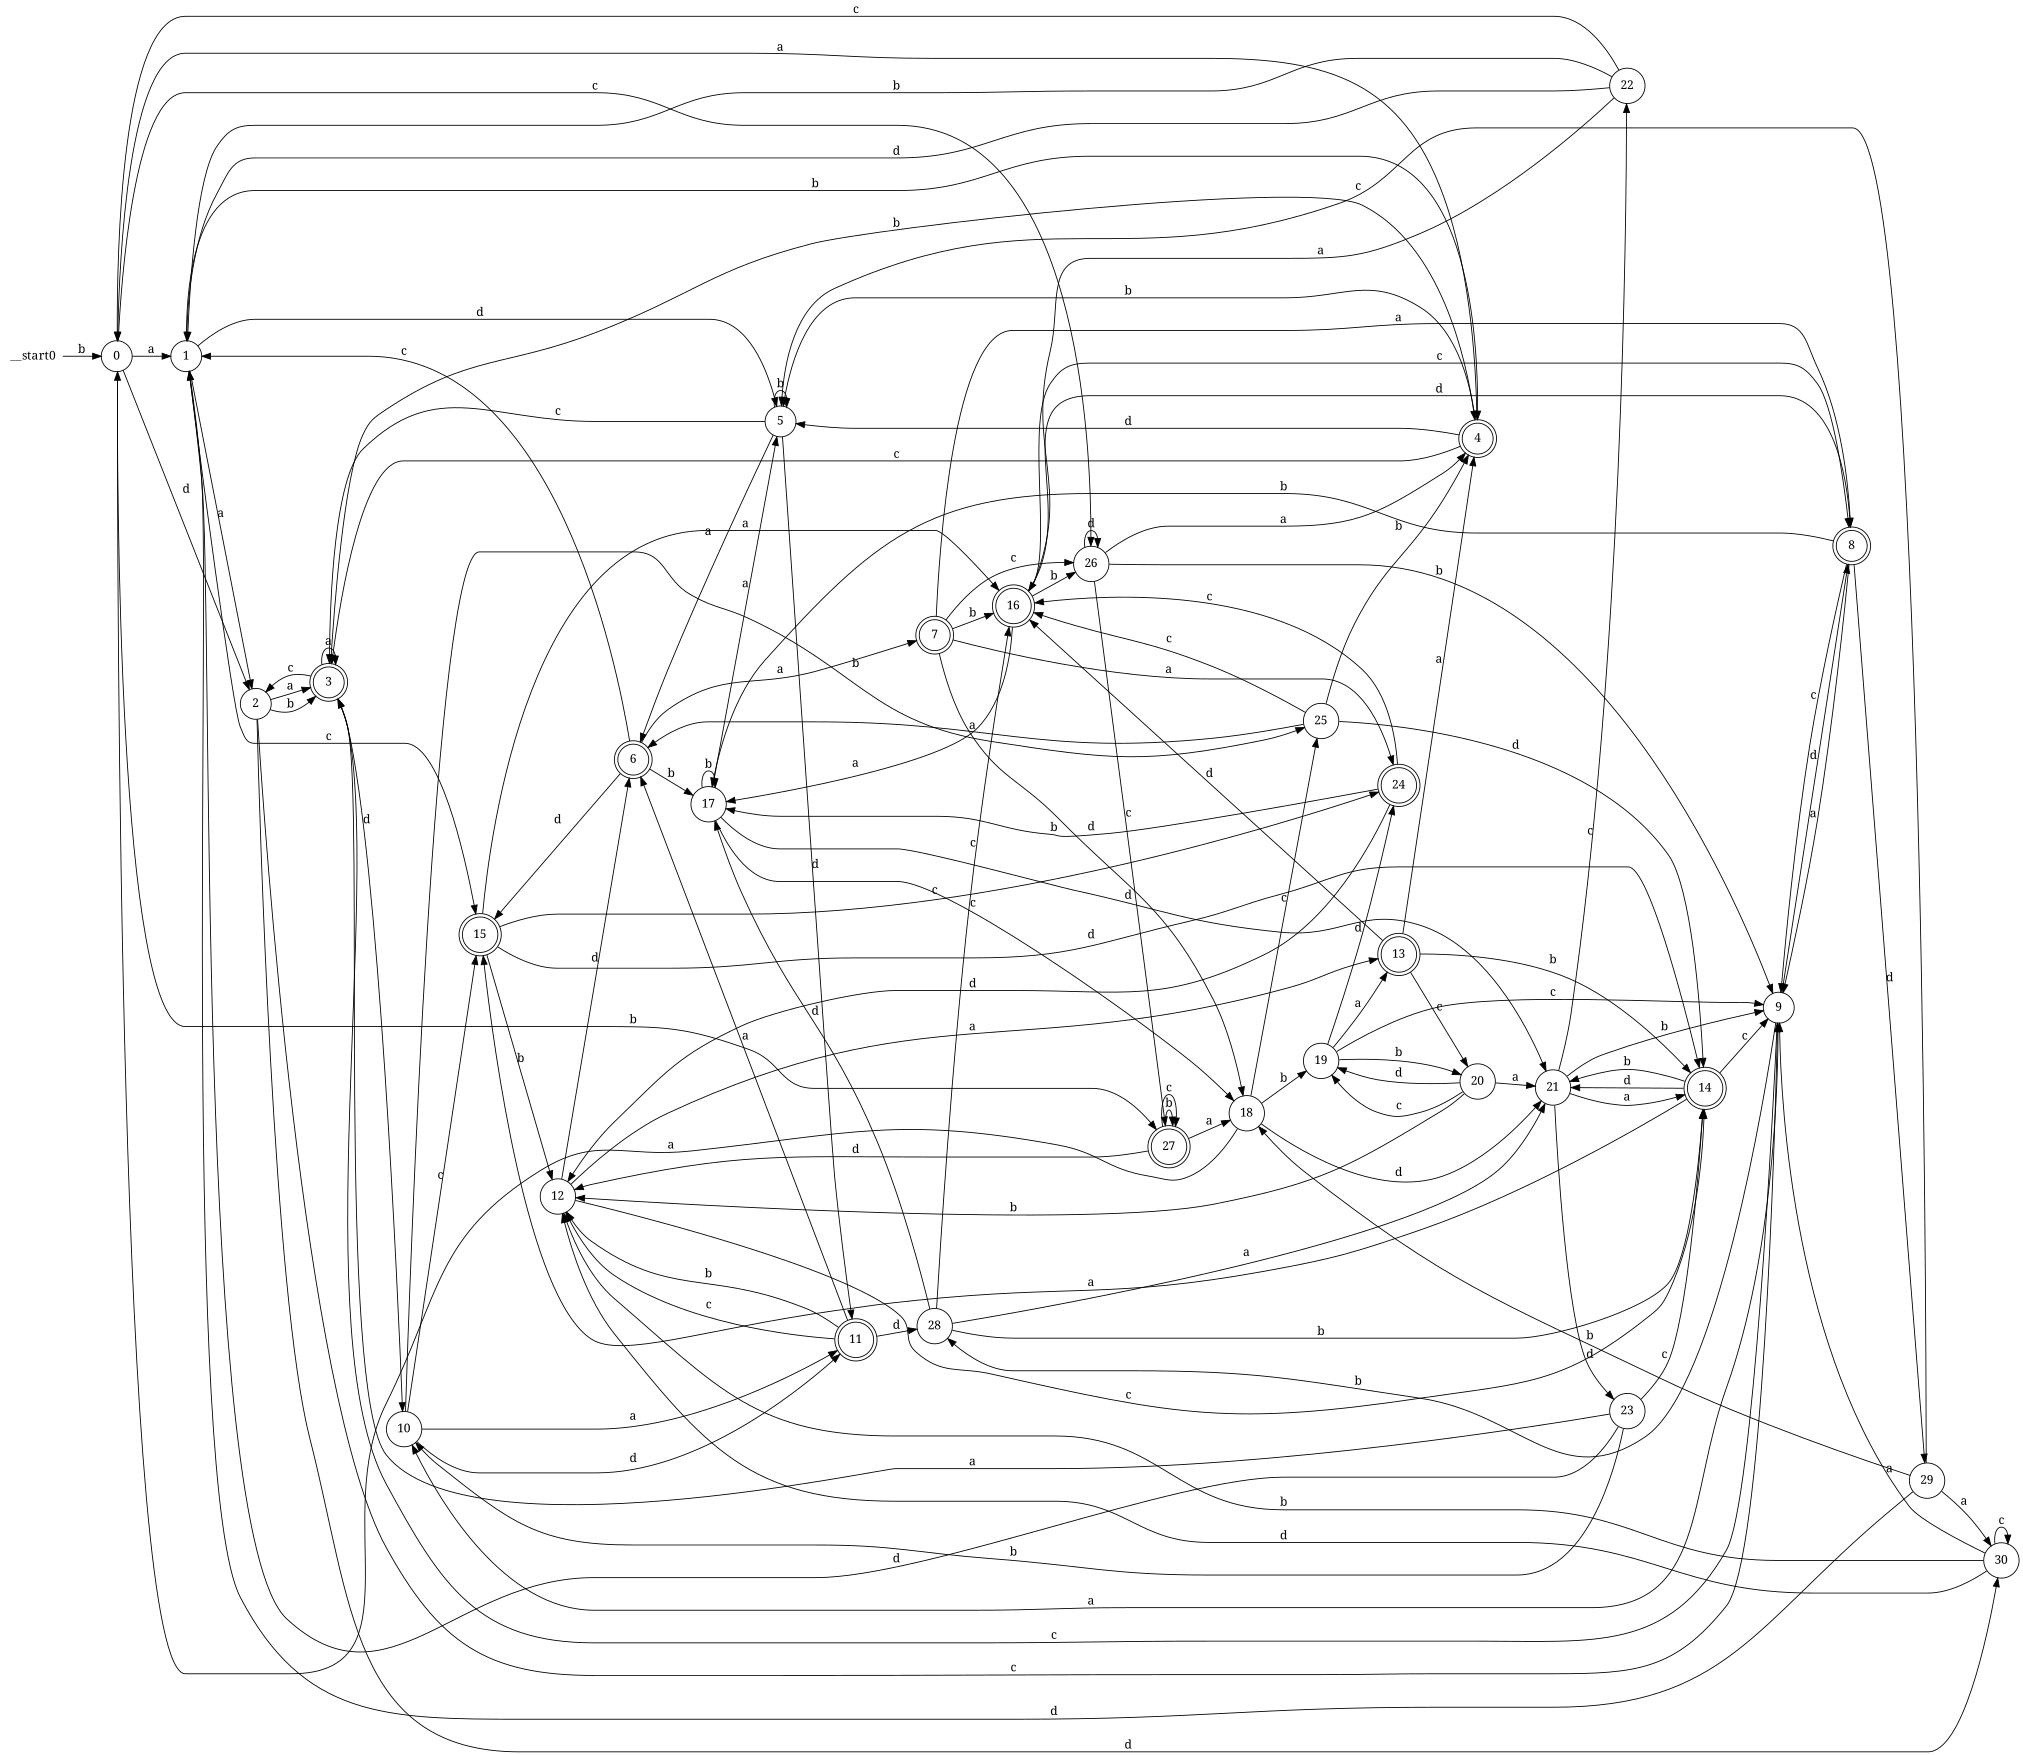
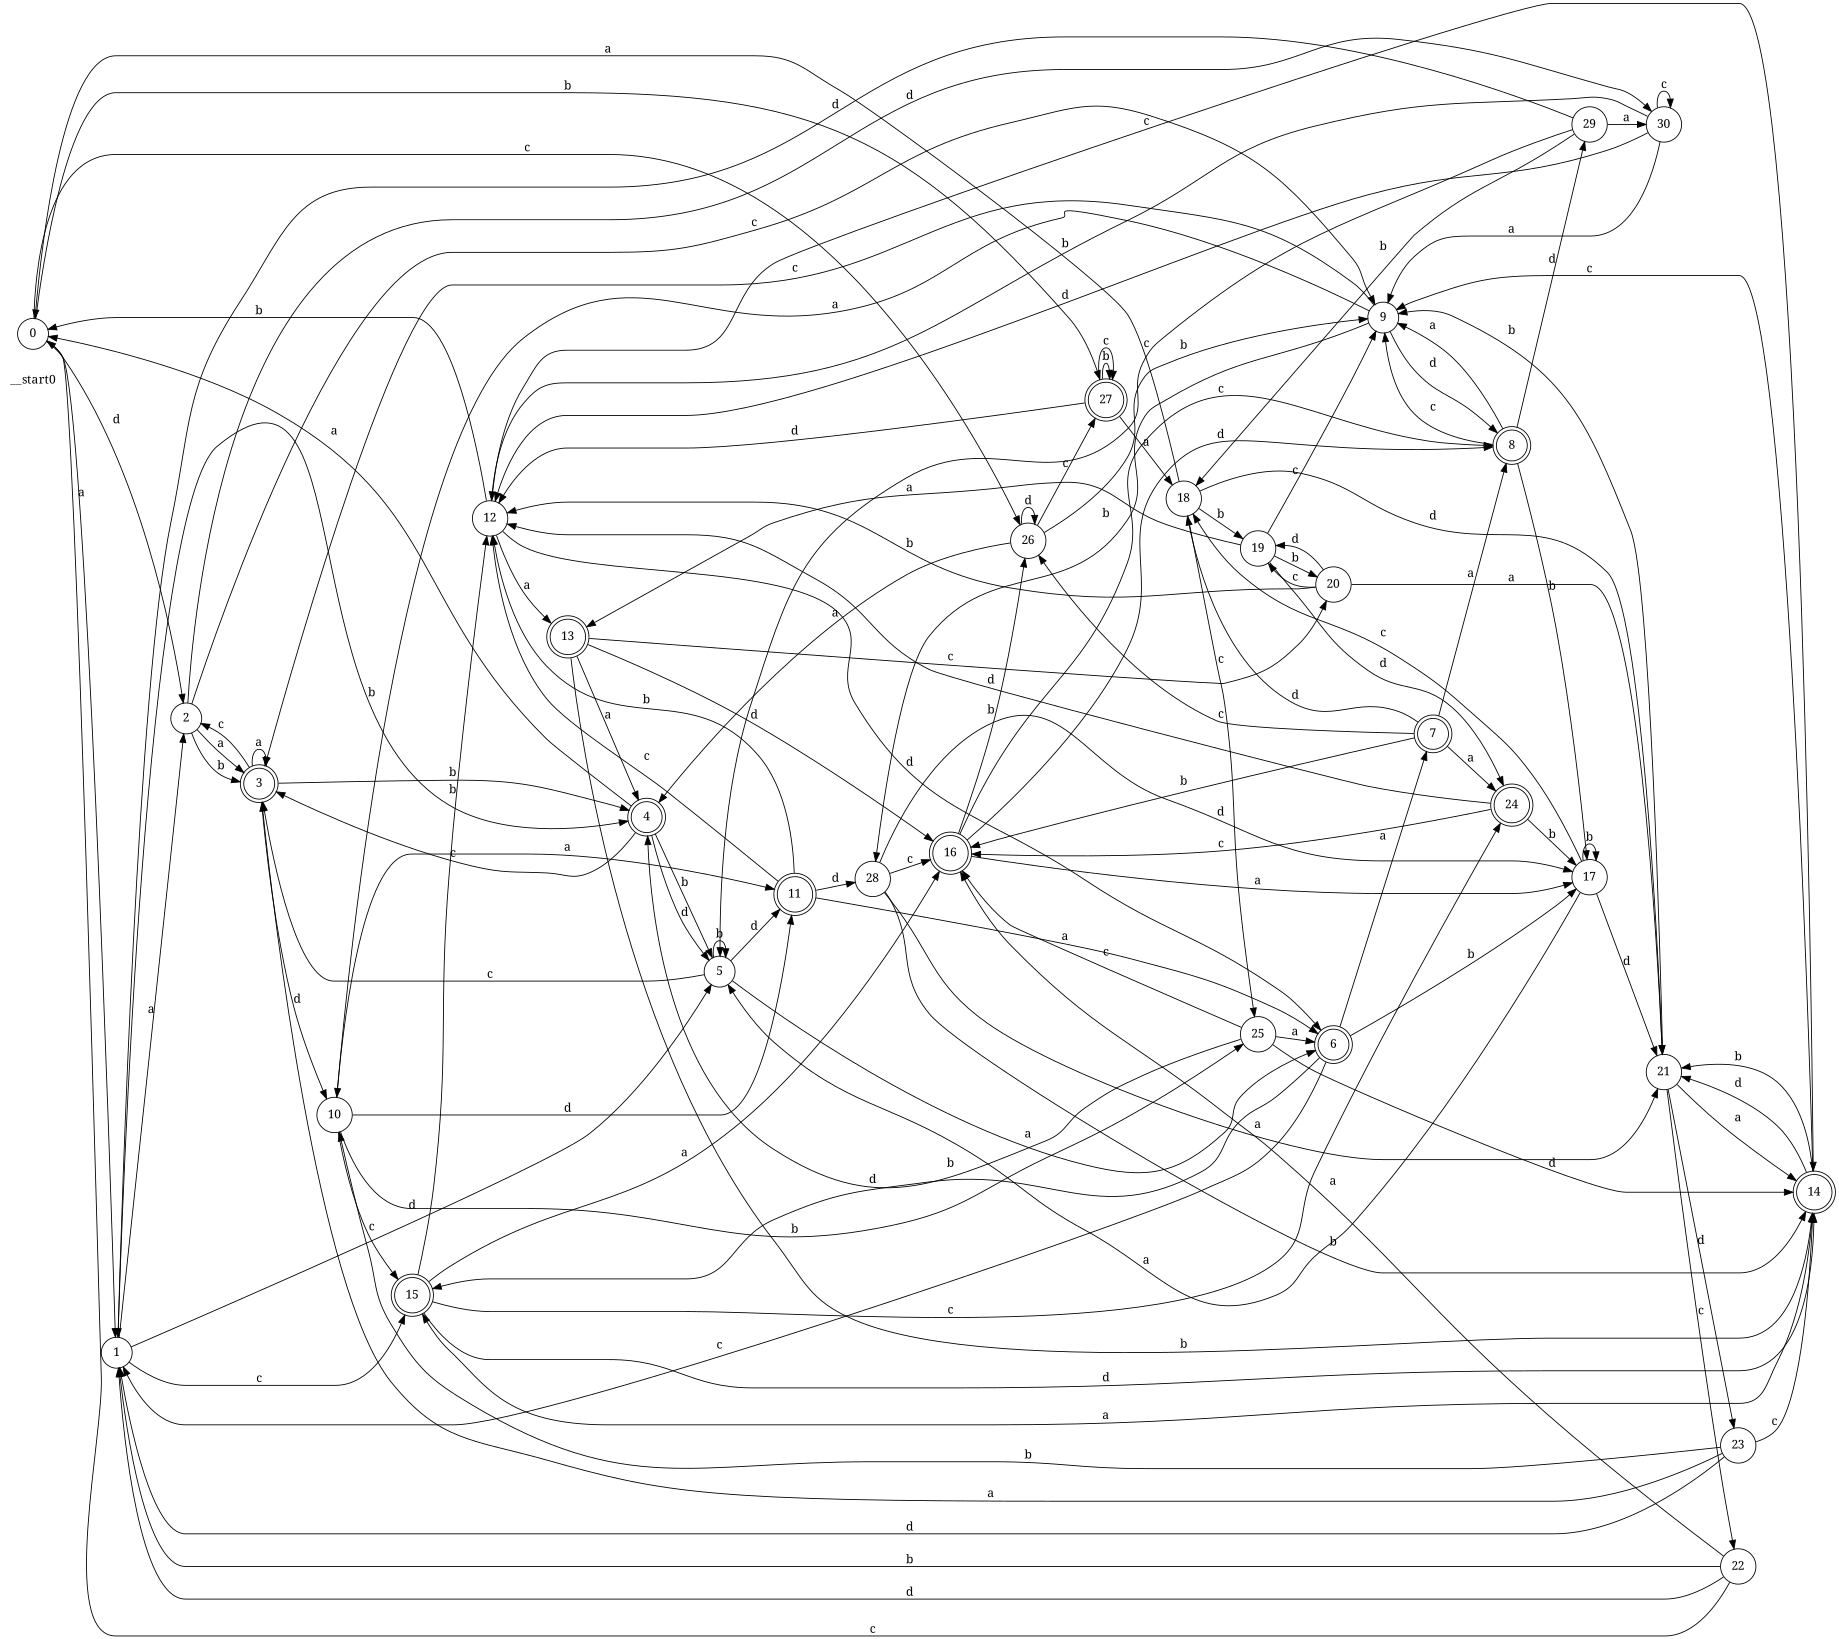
(78, 356) -> (336, 318)
